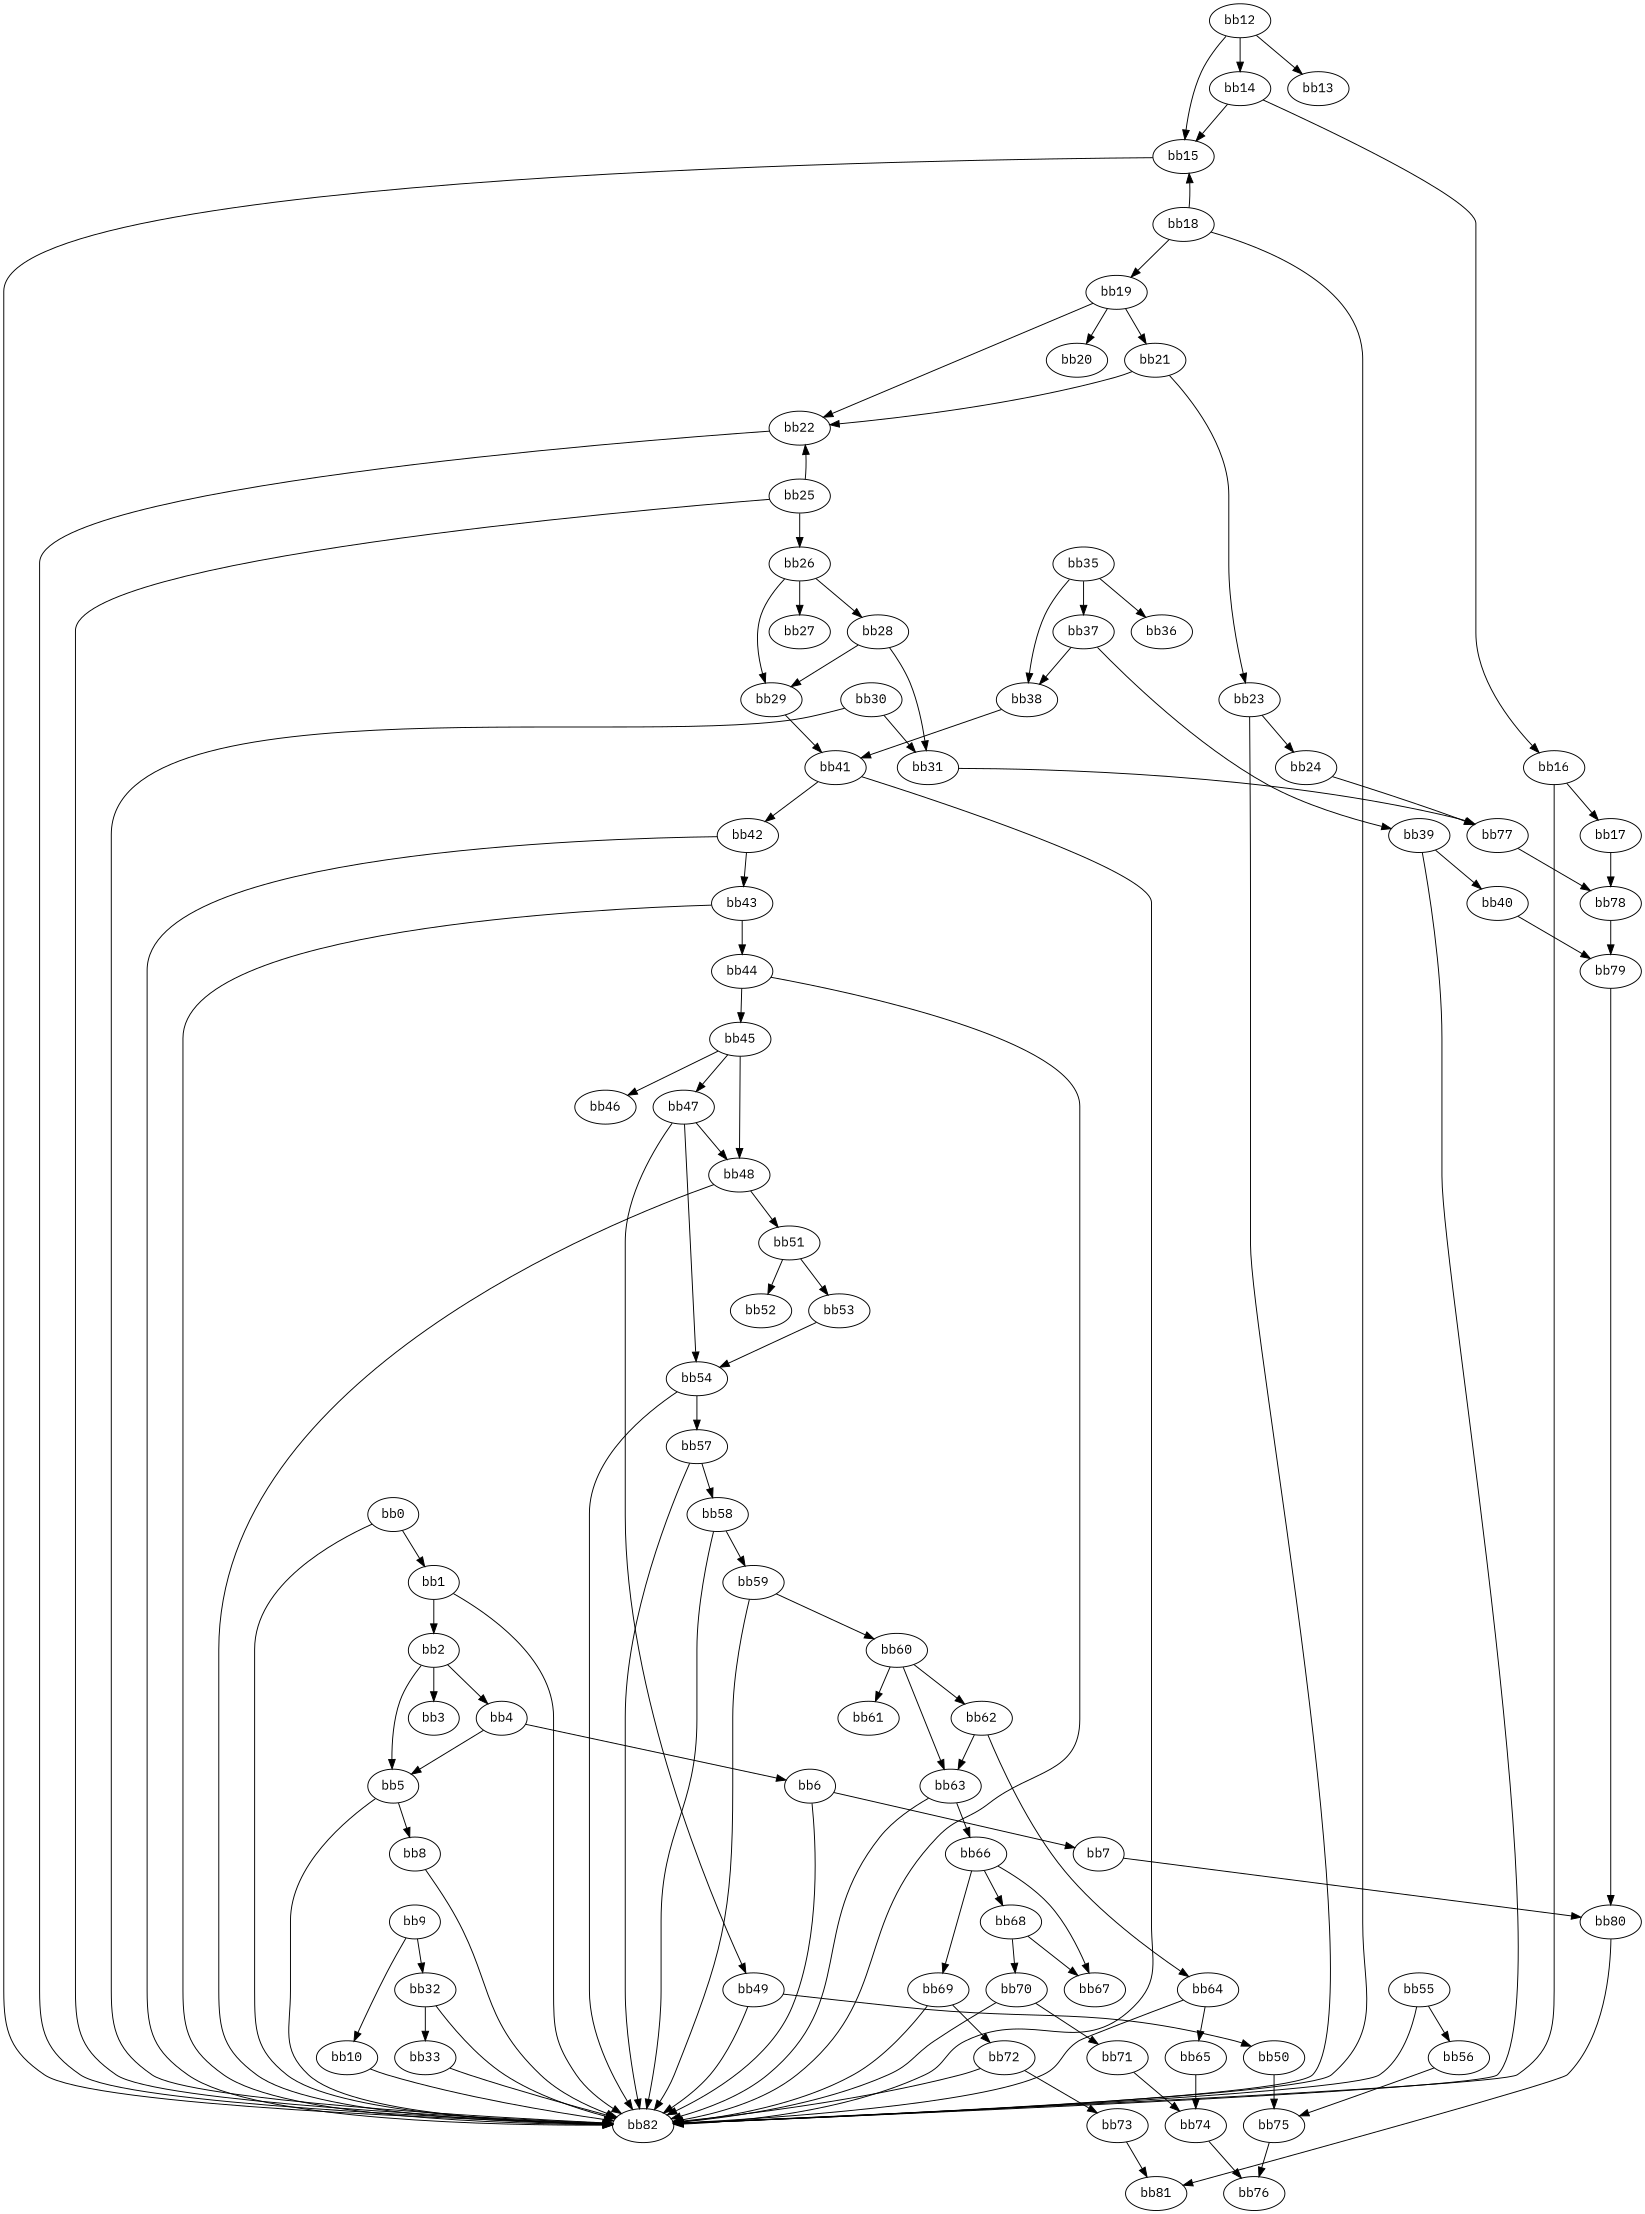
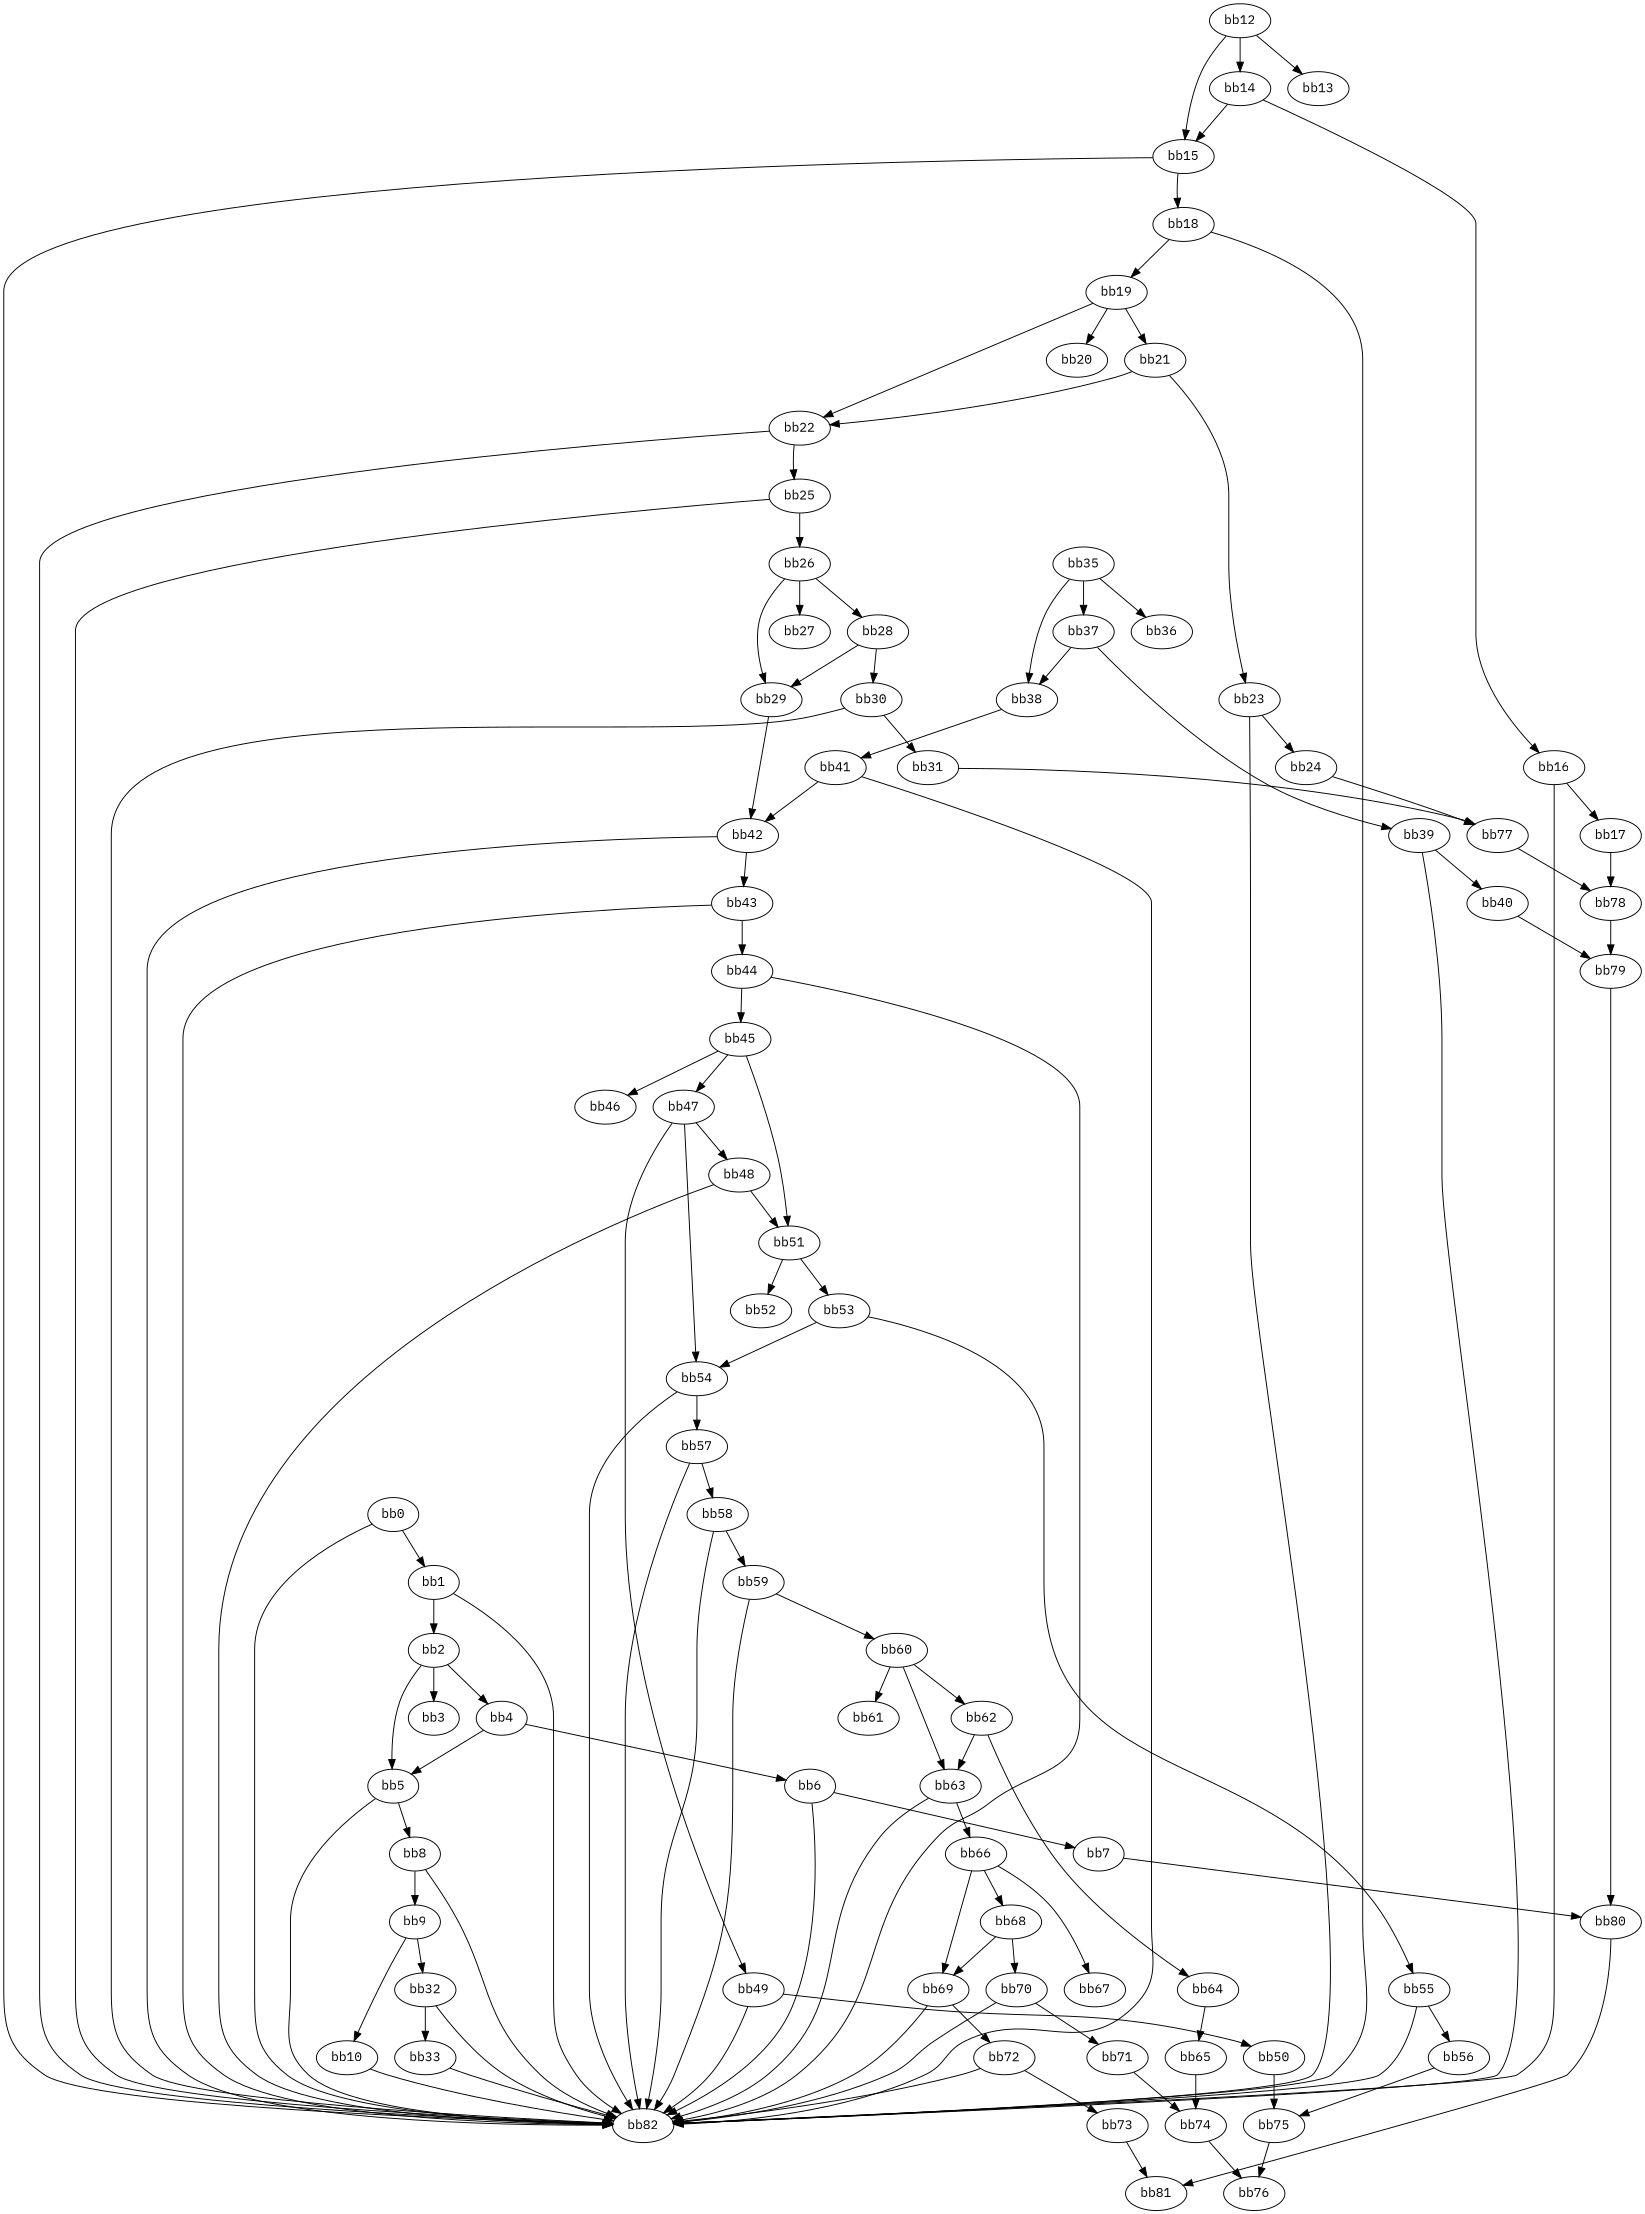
(1190, 195) -> (1177, 186)
(806, 467) -> (793, 457)
(913, 692) -> (875, 661)
(800, 730) -> (760, 763)
(740, 1102) -> (772, 1135)
none -> (1065, 1671)
none -> (415, 1883)
(1049, 1953) -> (978, 1953)
(945, 2099) -> none
